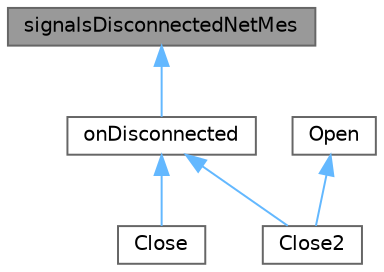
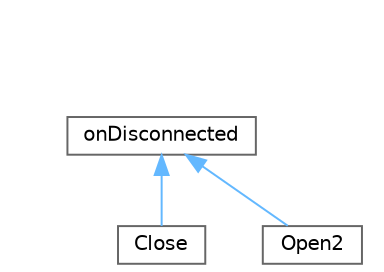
(162, 27) -> none
(334, 136) -> none
(312, 245) -> (312, 245)
